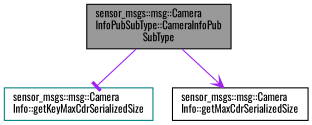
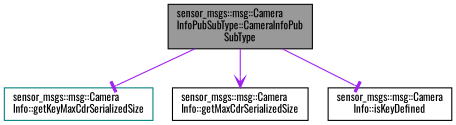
none -> (390, 104)
